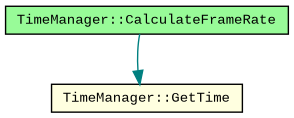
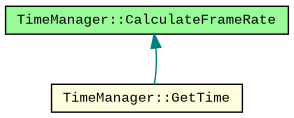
(138, 52) -> (156, 66)
